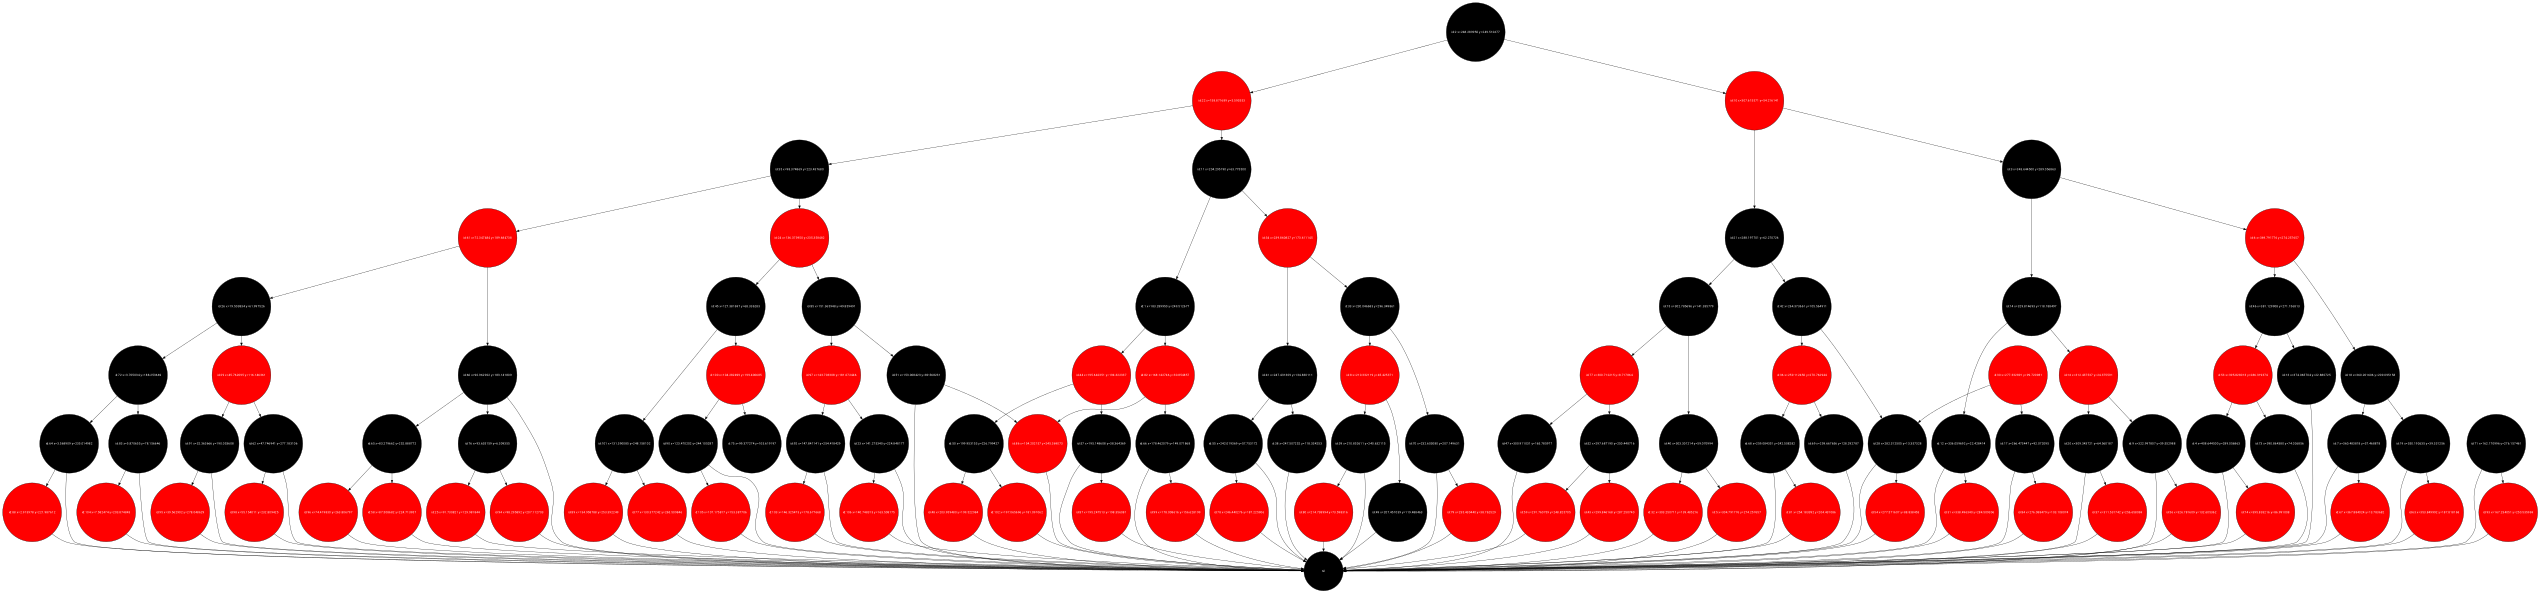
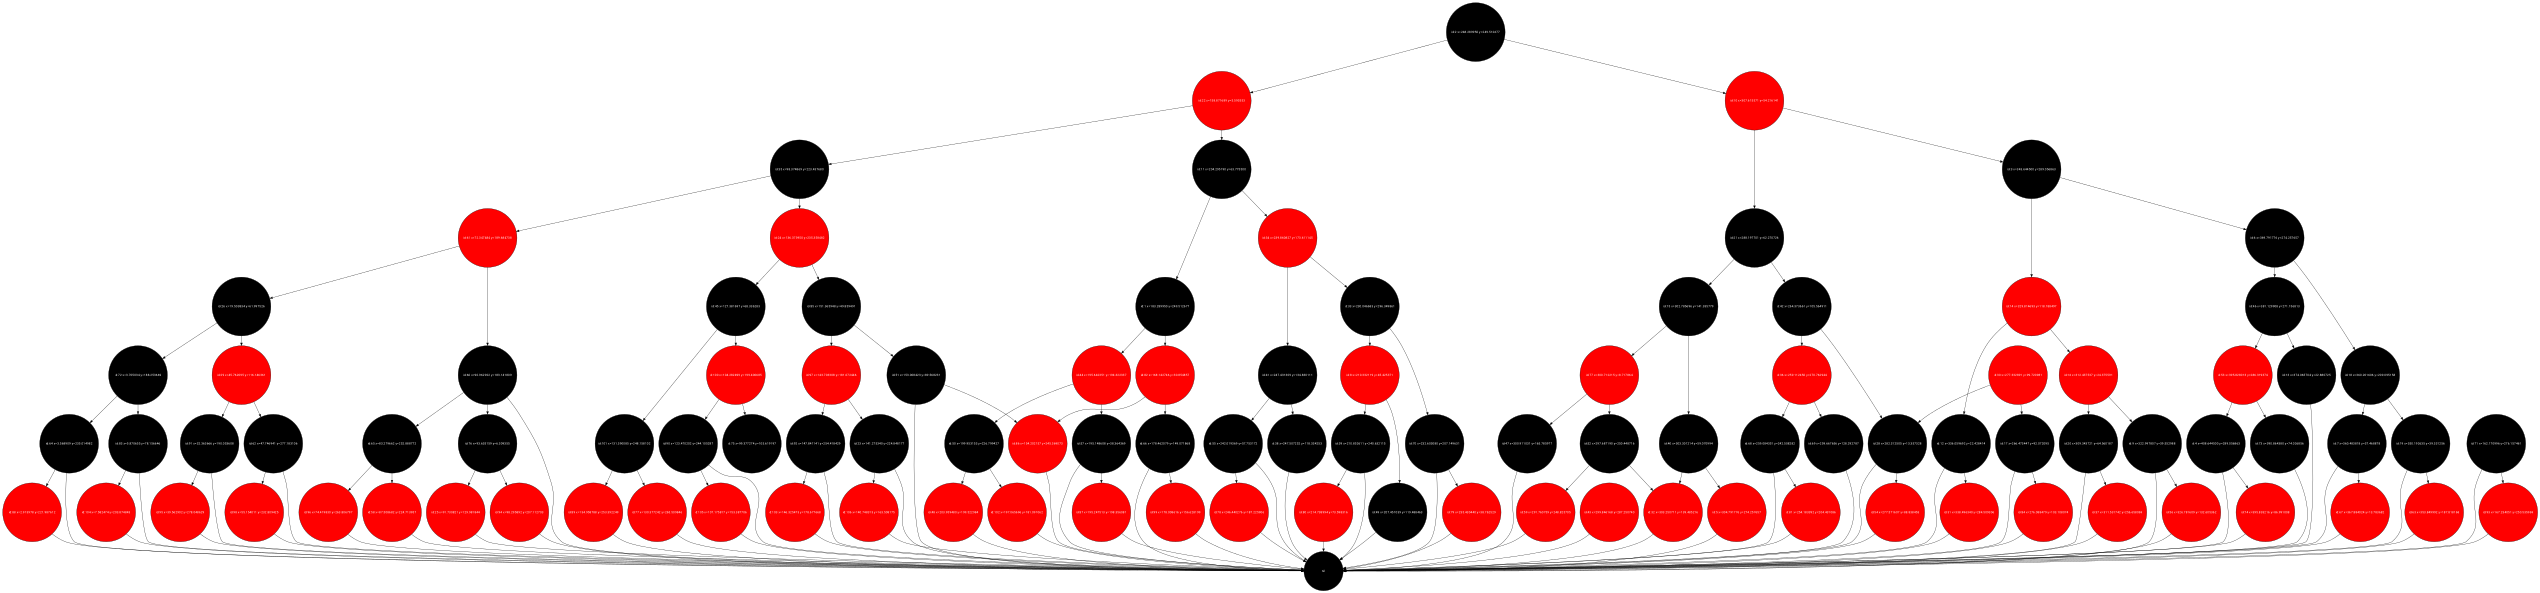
(2275, 238) -> (2275, 238)
(2032, 307) -> (2032, 307)
(1609, 477) -> (1640, 477)
